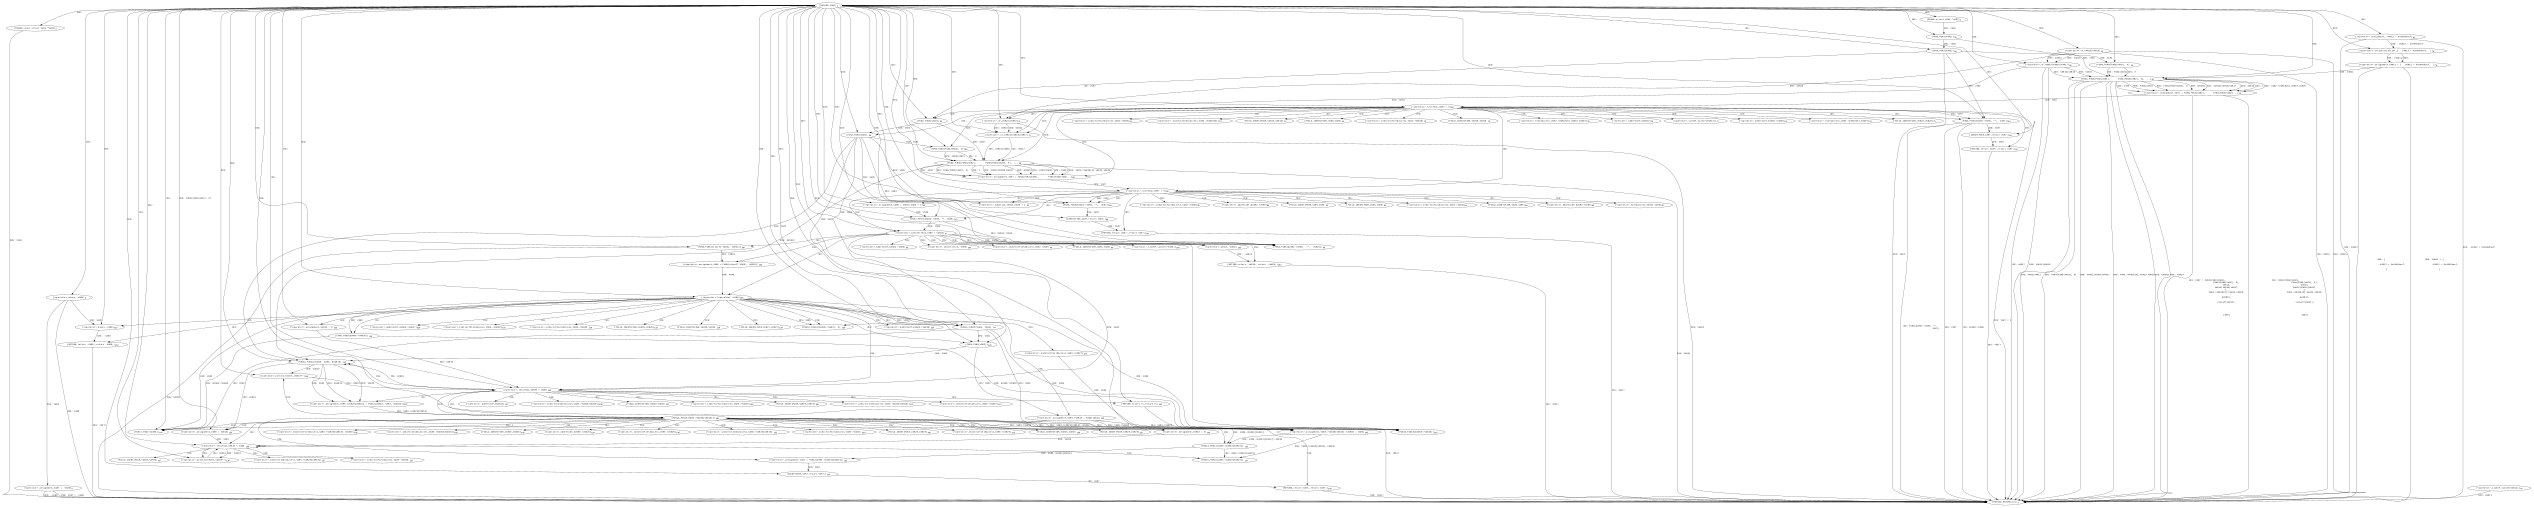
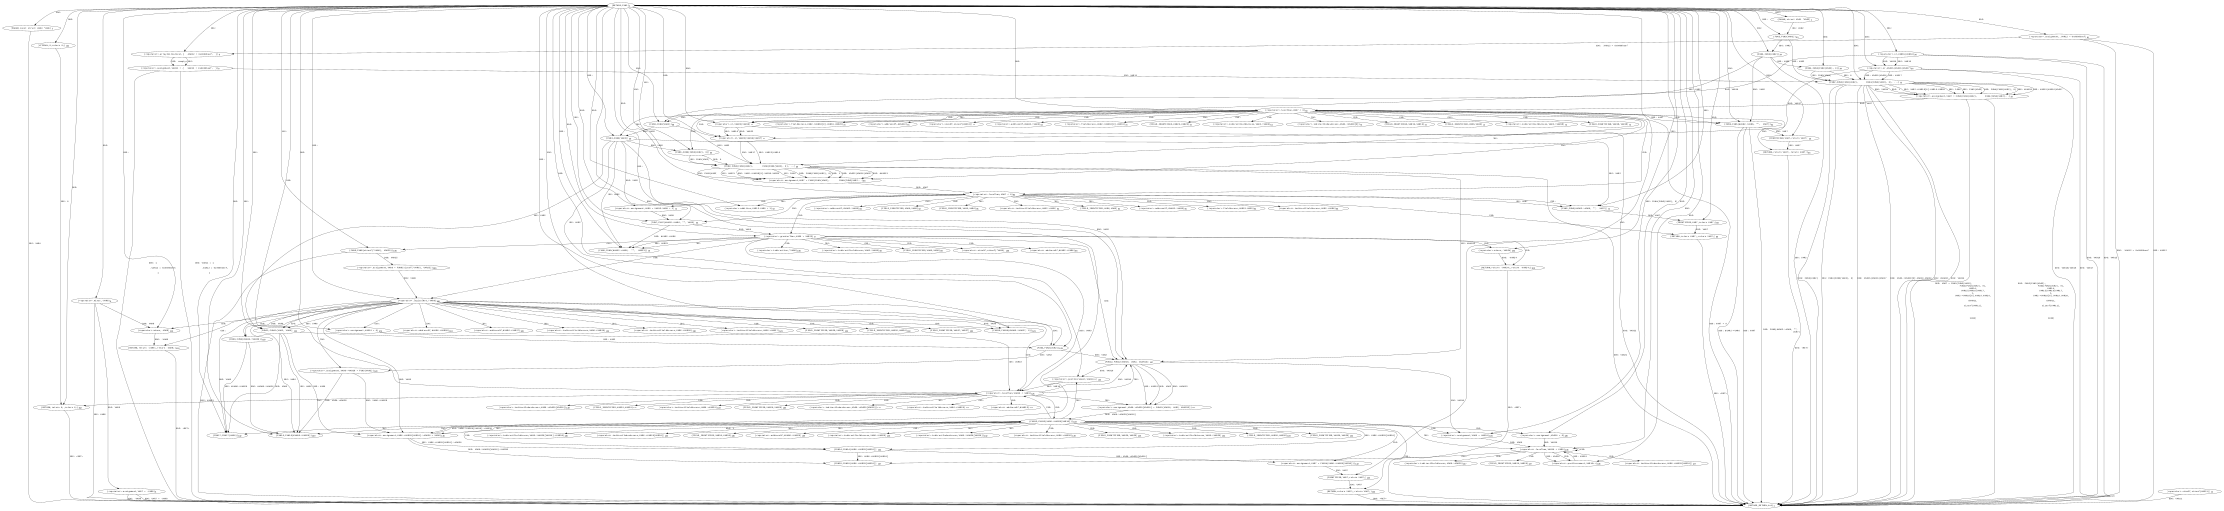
none -> (53, 46)
(808, 245) -> (1014, 240)
(1058, 383) -> (306, 386)
(1130, 422) -> (348, 346)
(627, 427) -> none
